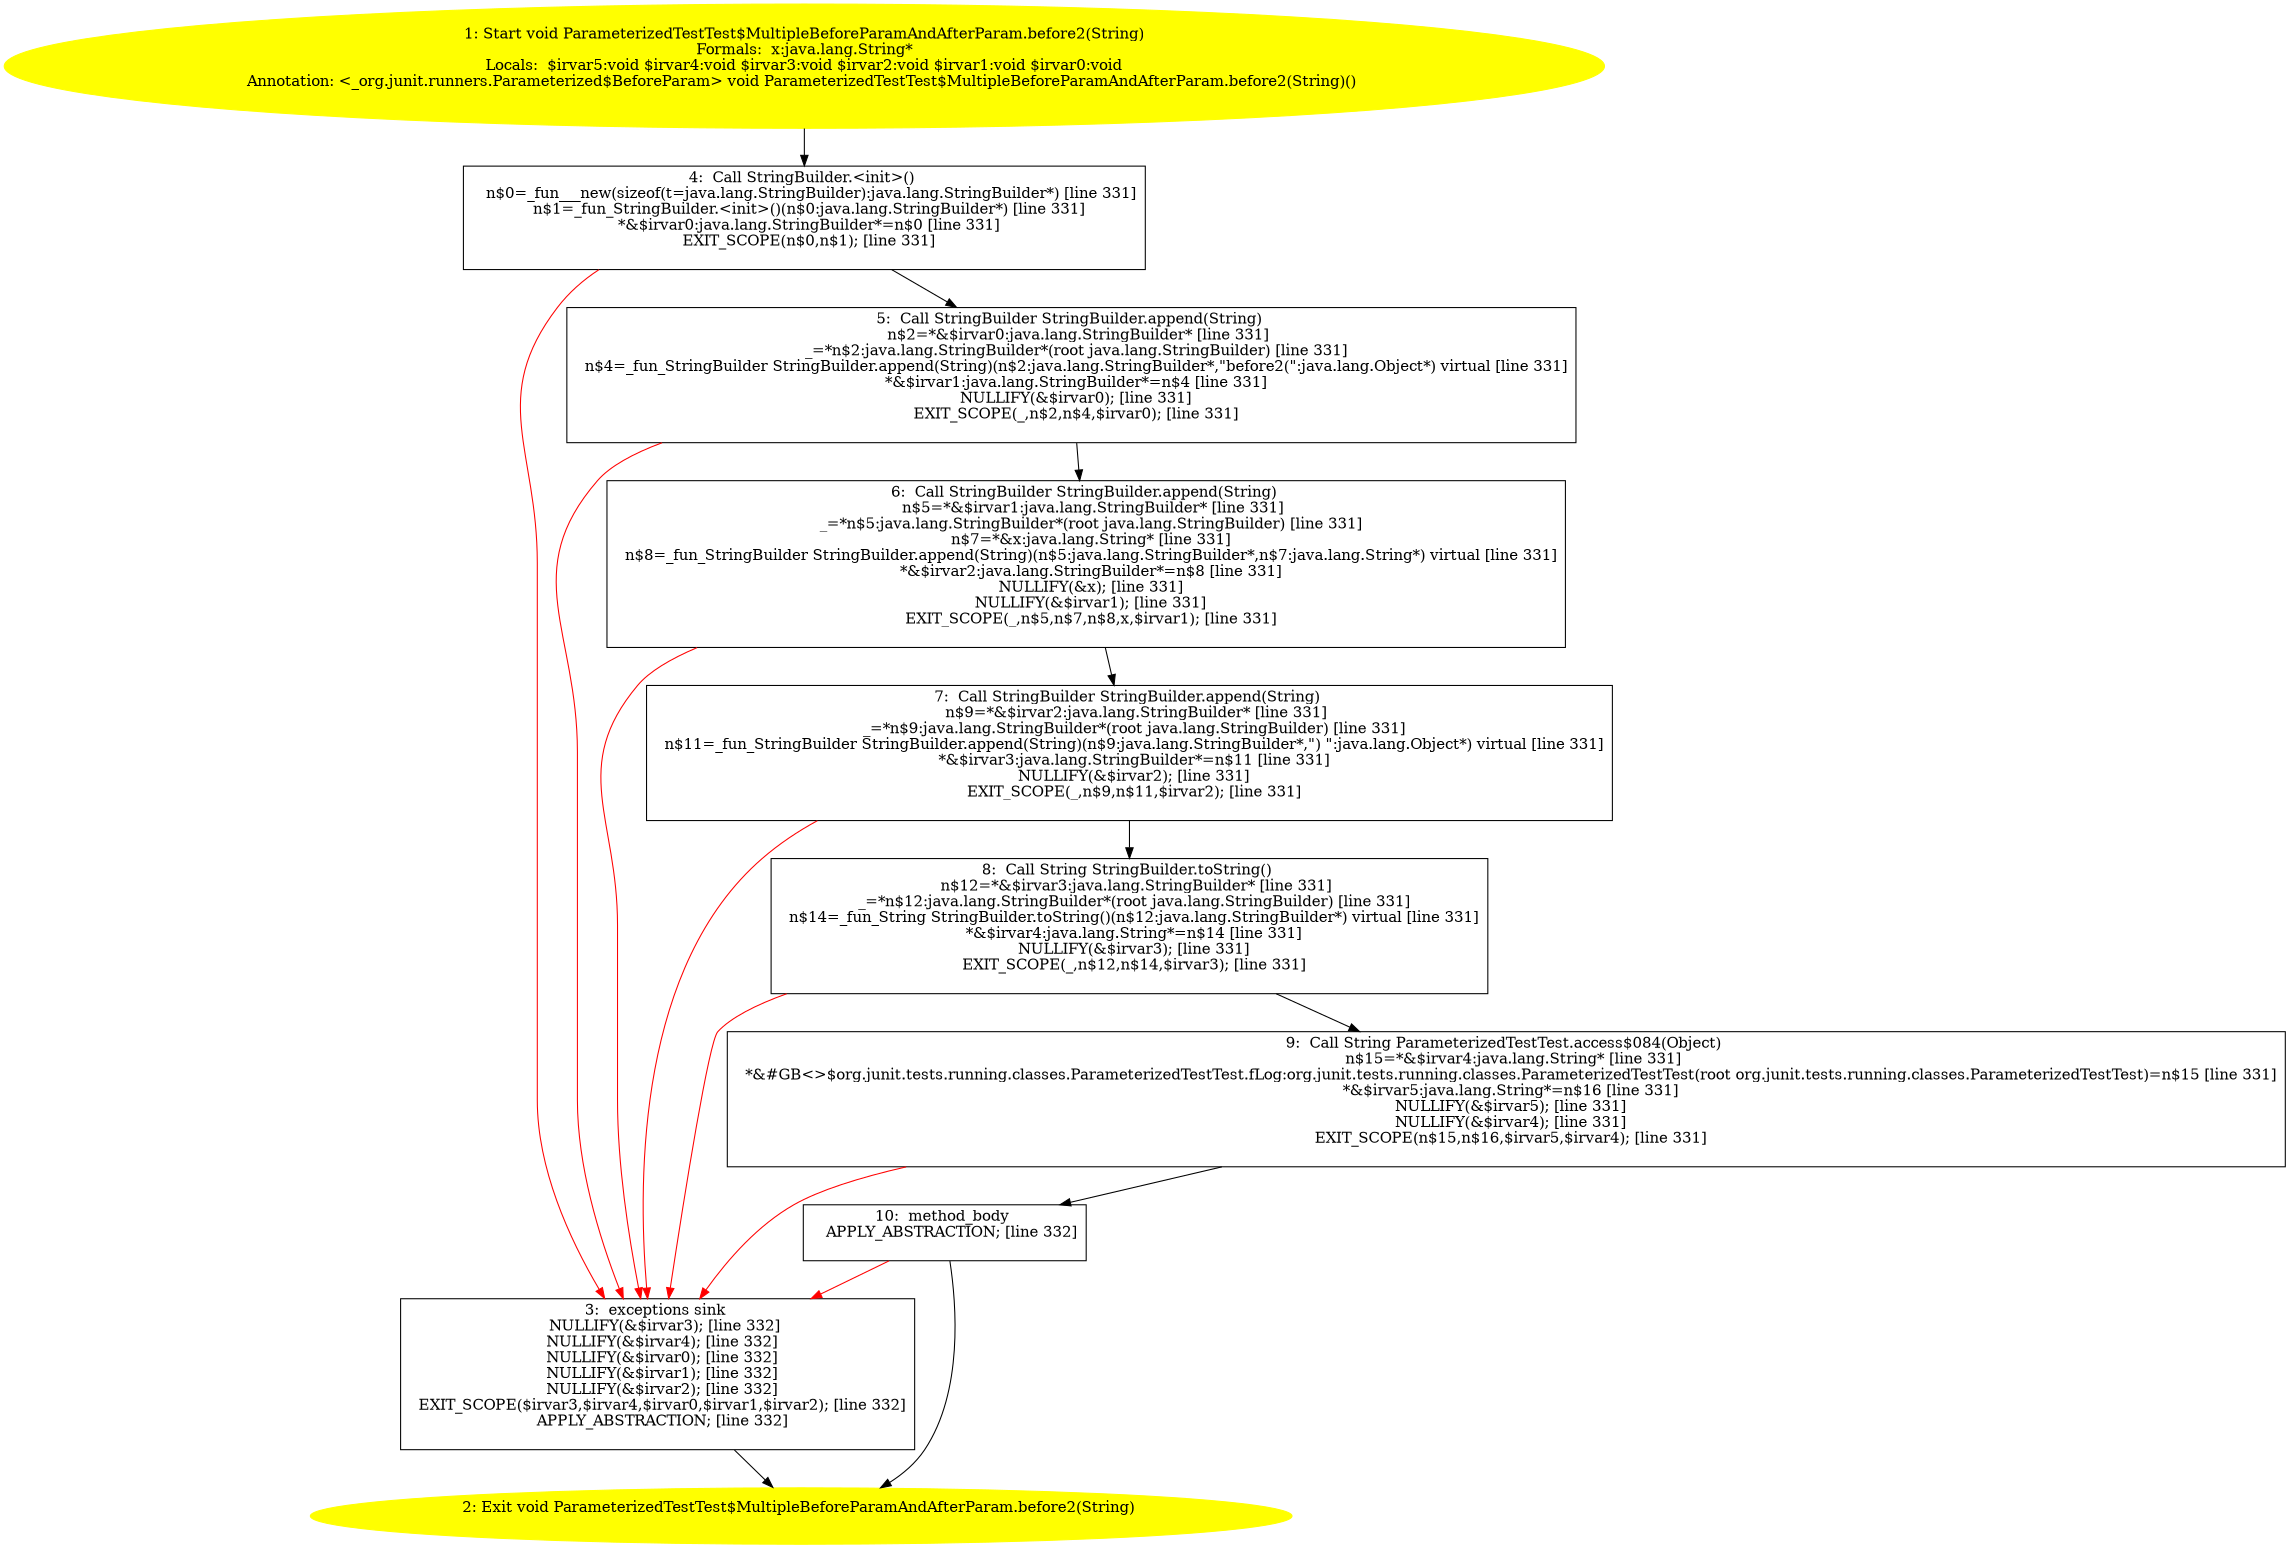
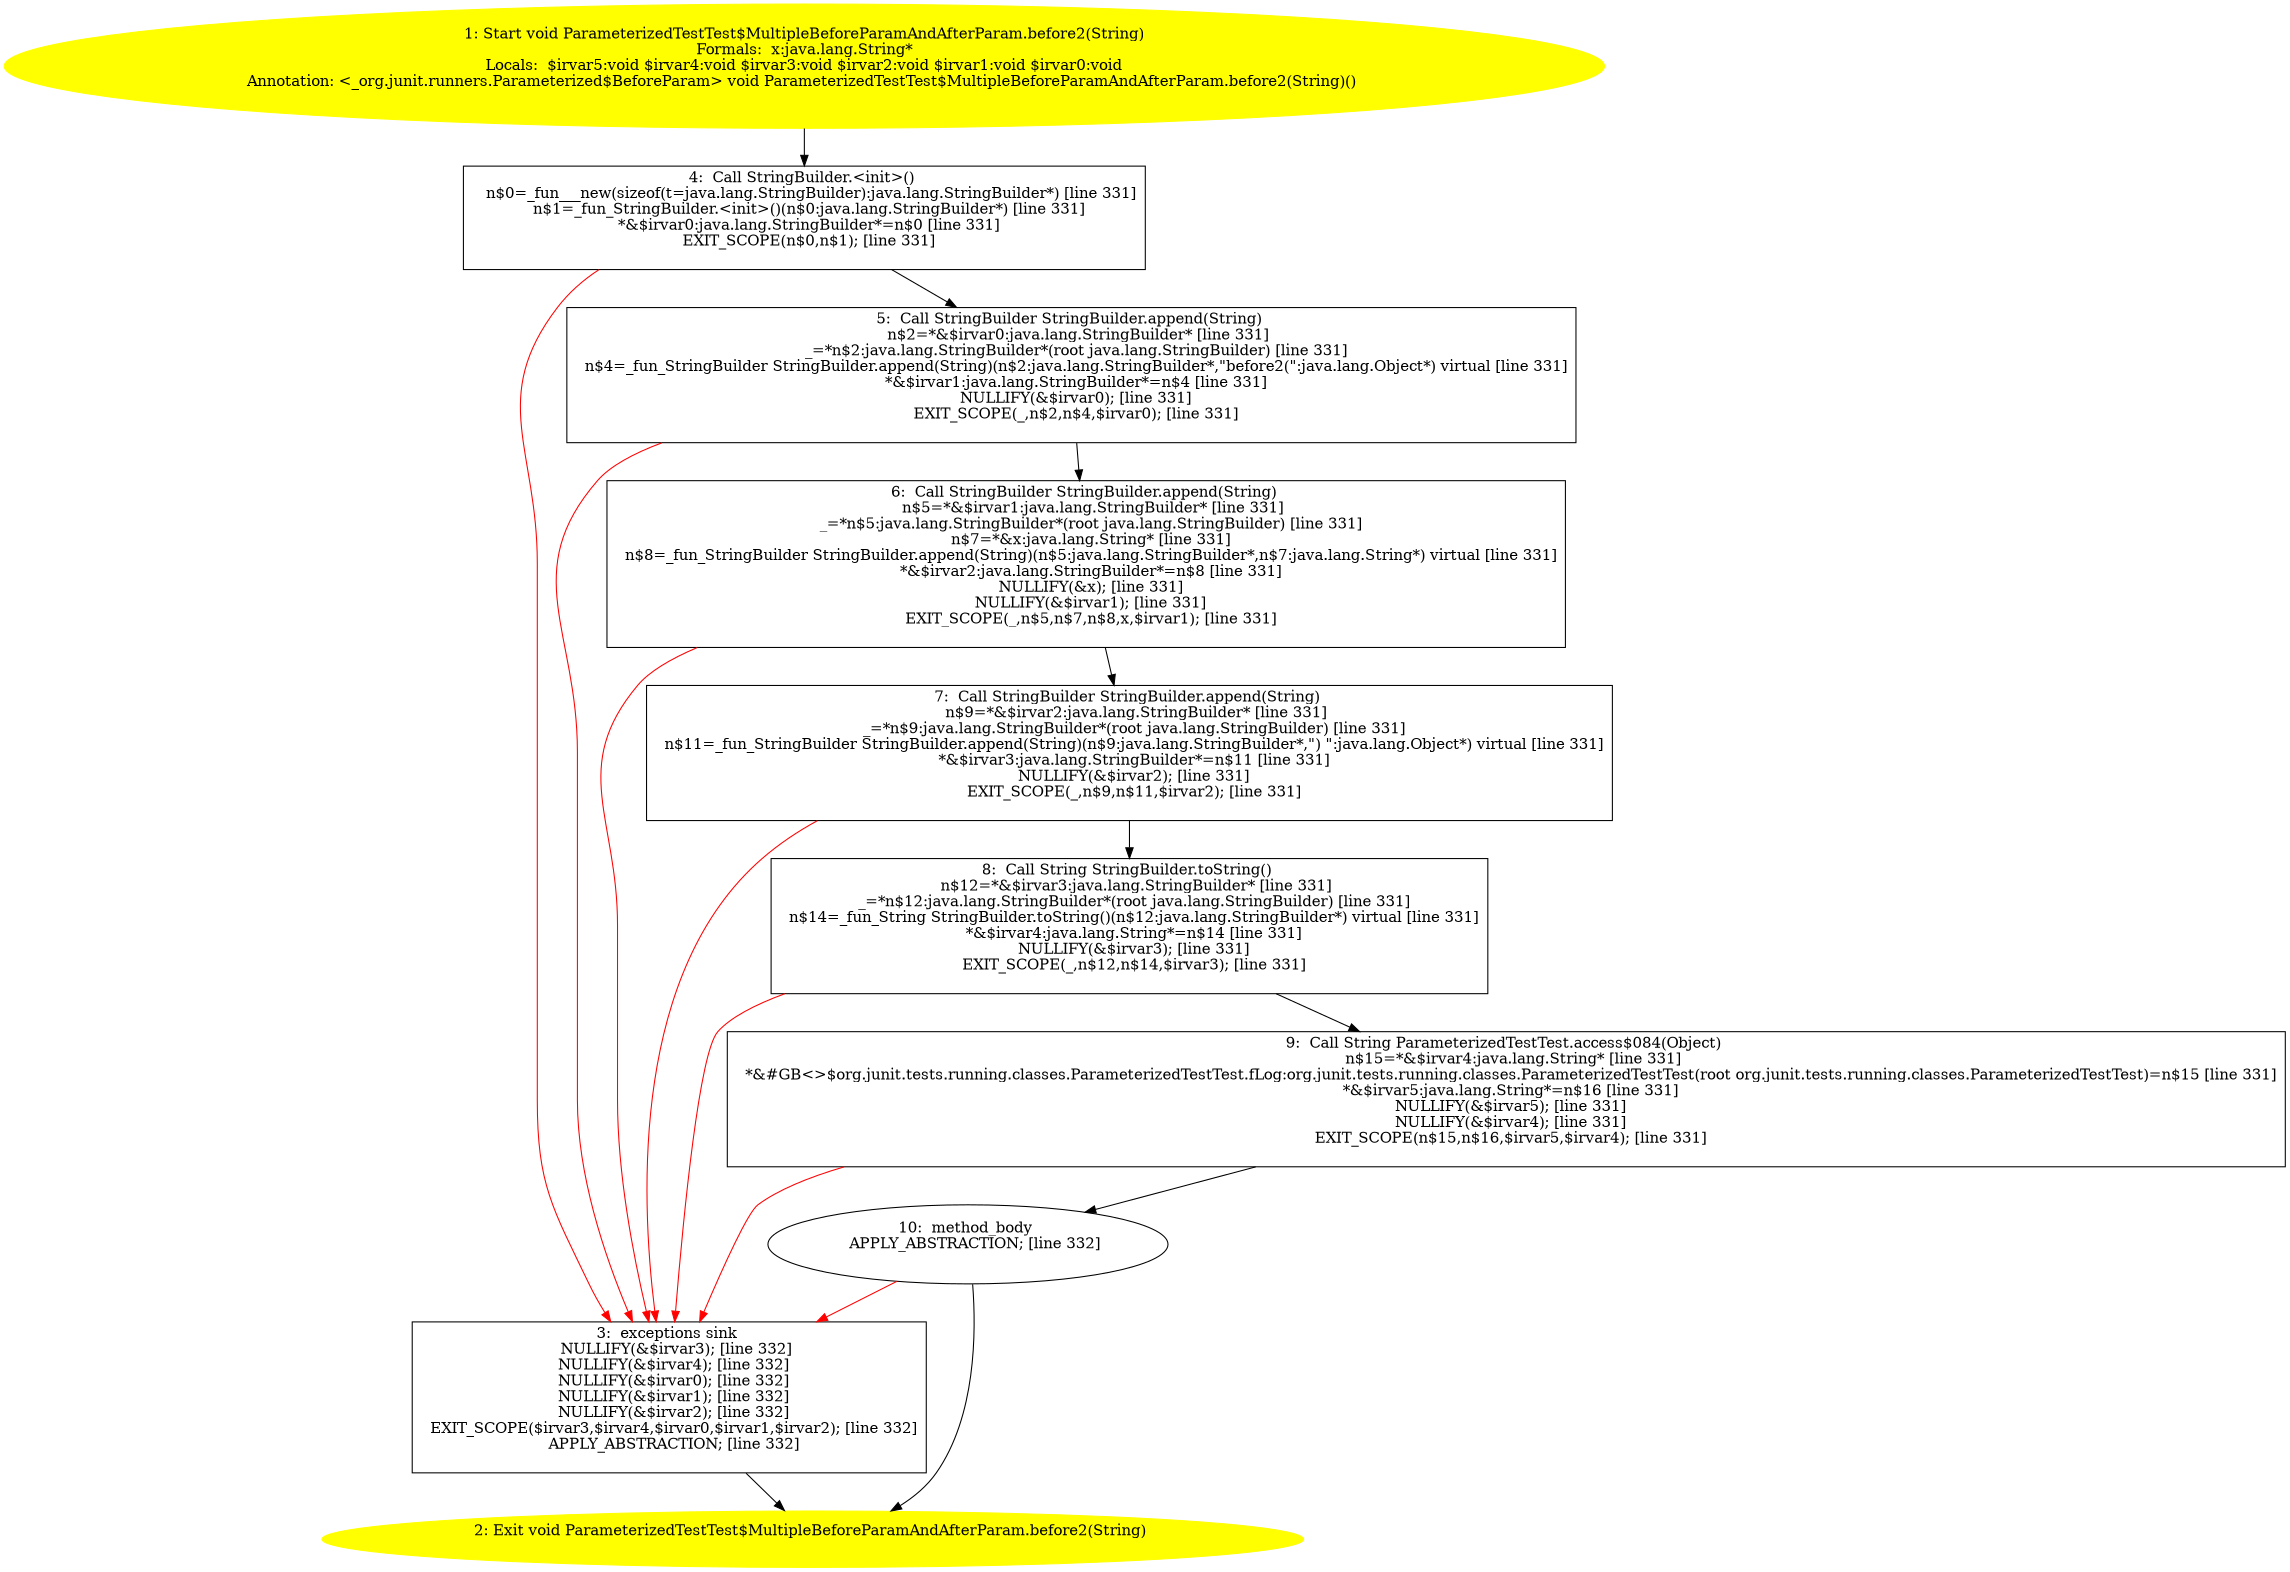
(945, 1233) -> (968, 1244)
